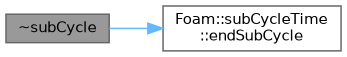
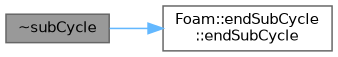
(252, 28) -> (248, 28)
